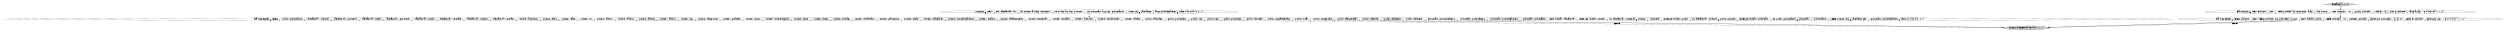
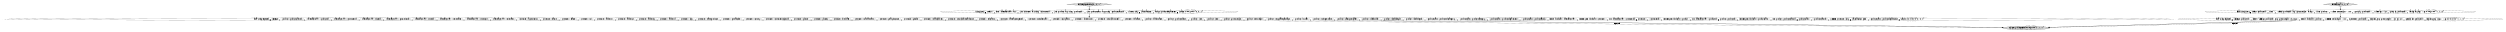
none -> (1089, 4)
